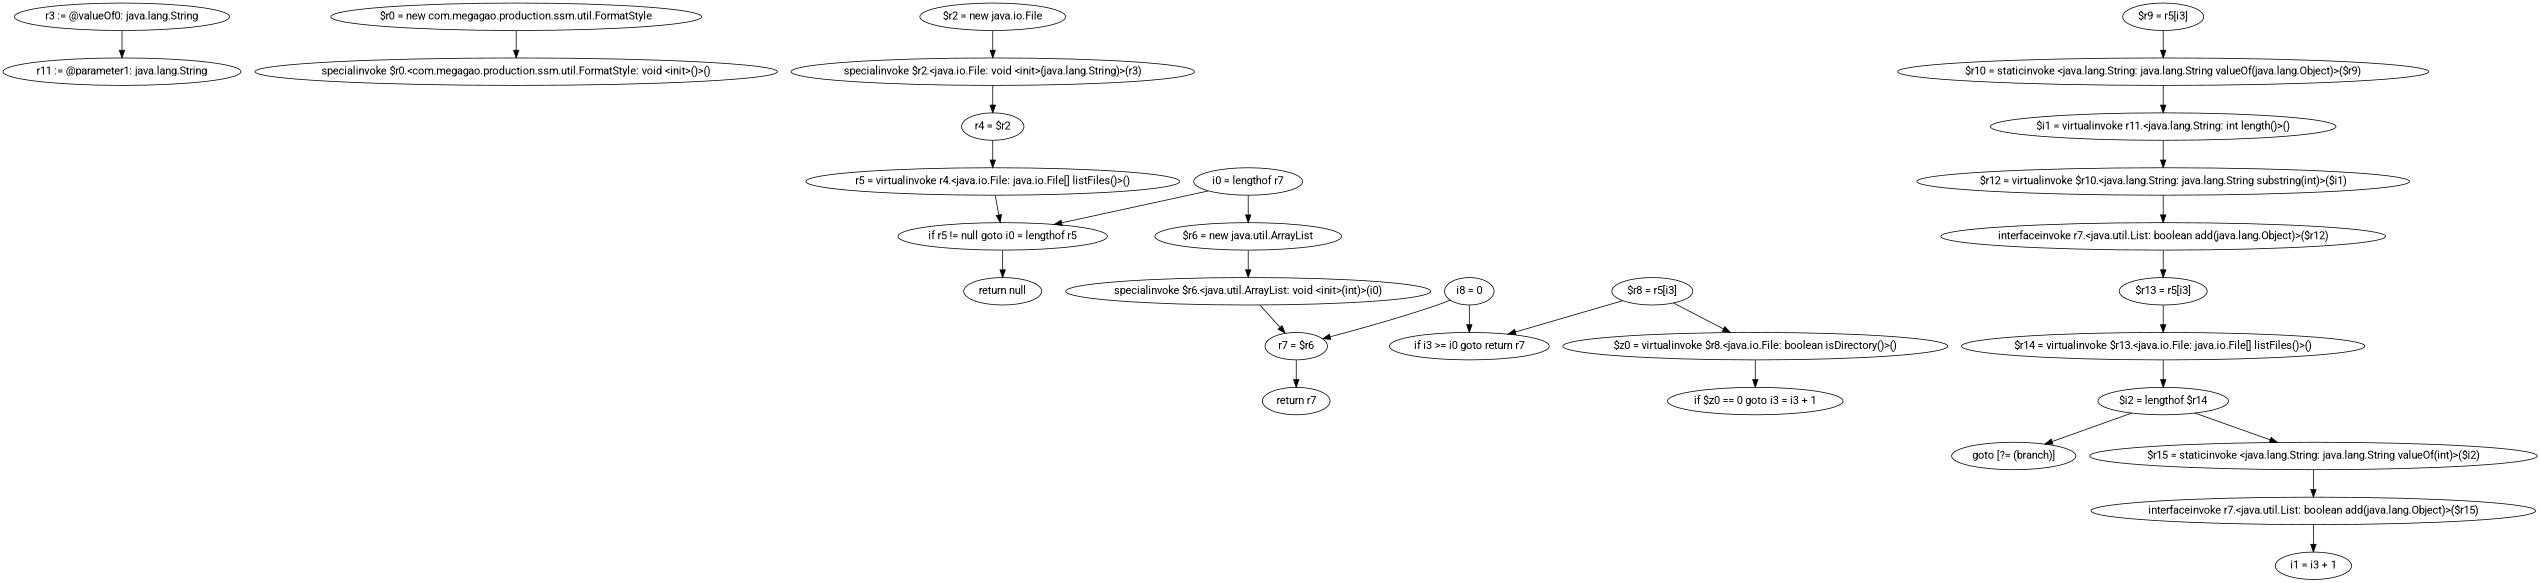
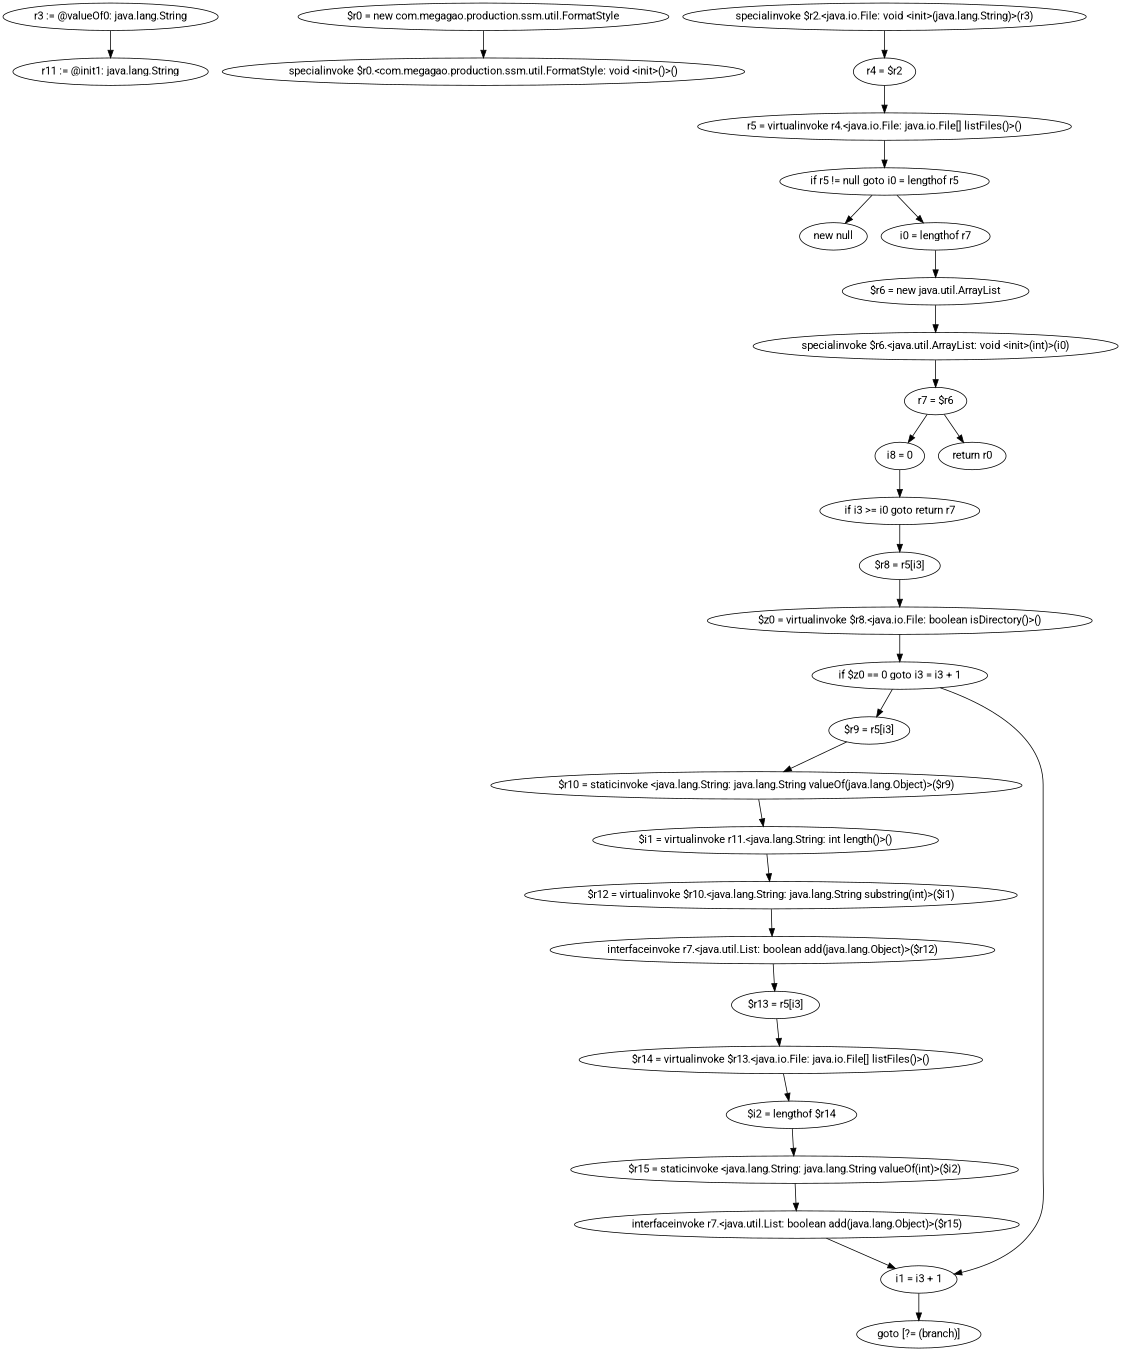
(993, 17) -> none
(122, 72) -> (111, 72)
(1135, 207) -> (907, 206)
(1003, 291) -> (833, 236)
(1569, 316) -> (900, 535)
(1391, 320) -> (920, 425)
(1296, 401) -> (972, 456)
(2092, 427) -> (919, 1303)
none -> (886, 700)
none -> (1043, 976)
